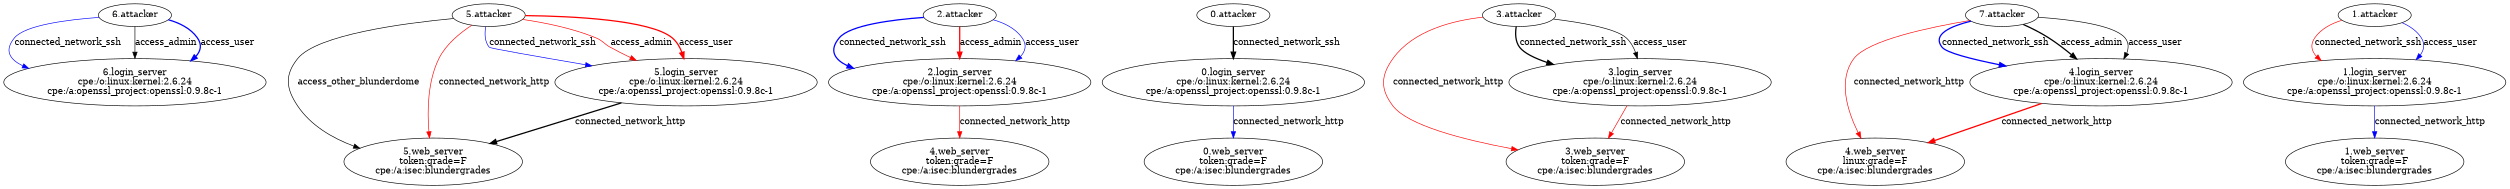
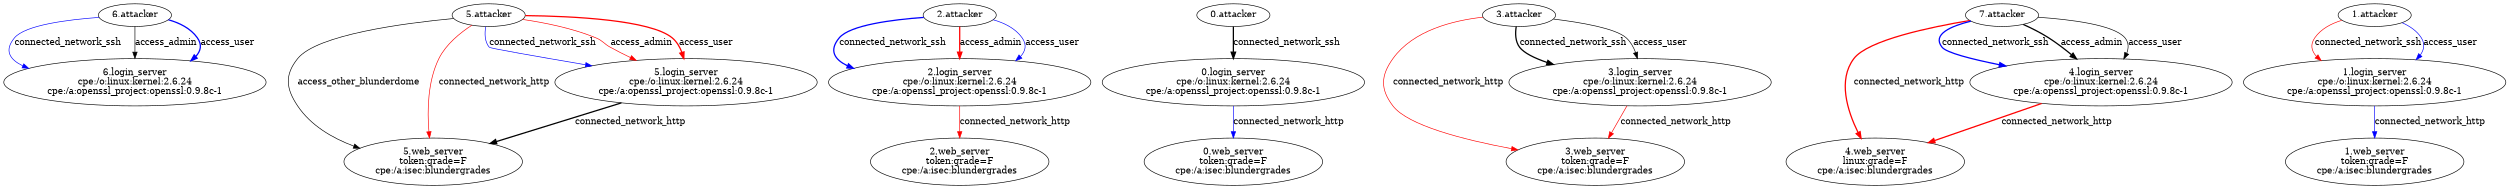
(1873, 46) -> (1873, 46)
(960, 162) -> (960, 162)
